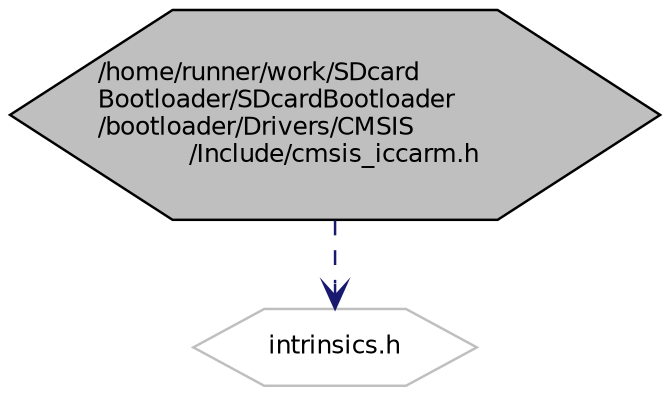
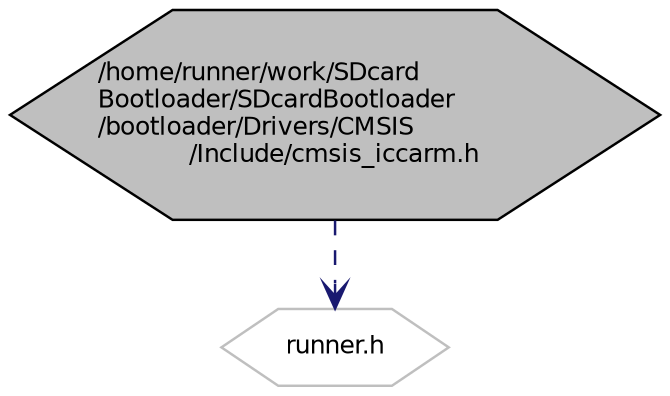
(335, 347) -> (335, 347)
